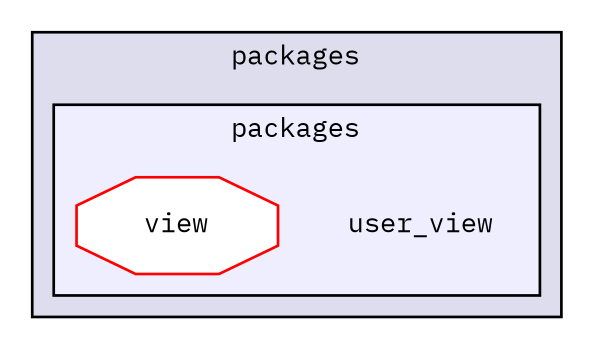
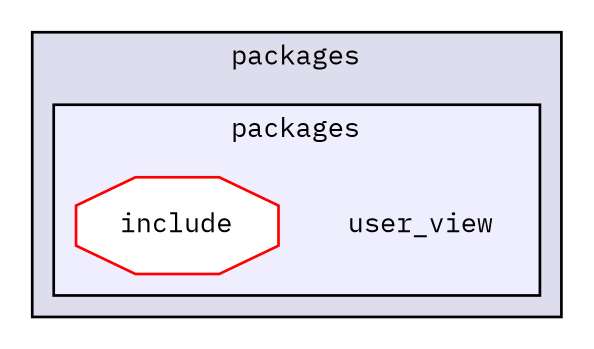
(177, 226) -> (177, 226)
